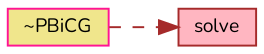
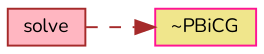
(134, 27) -> (110, 27)
